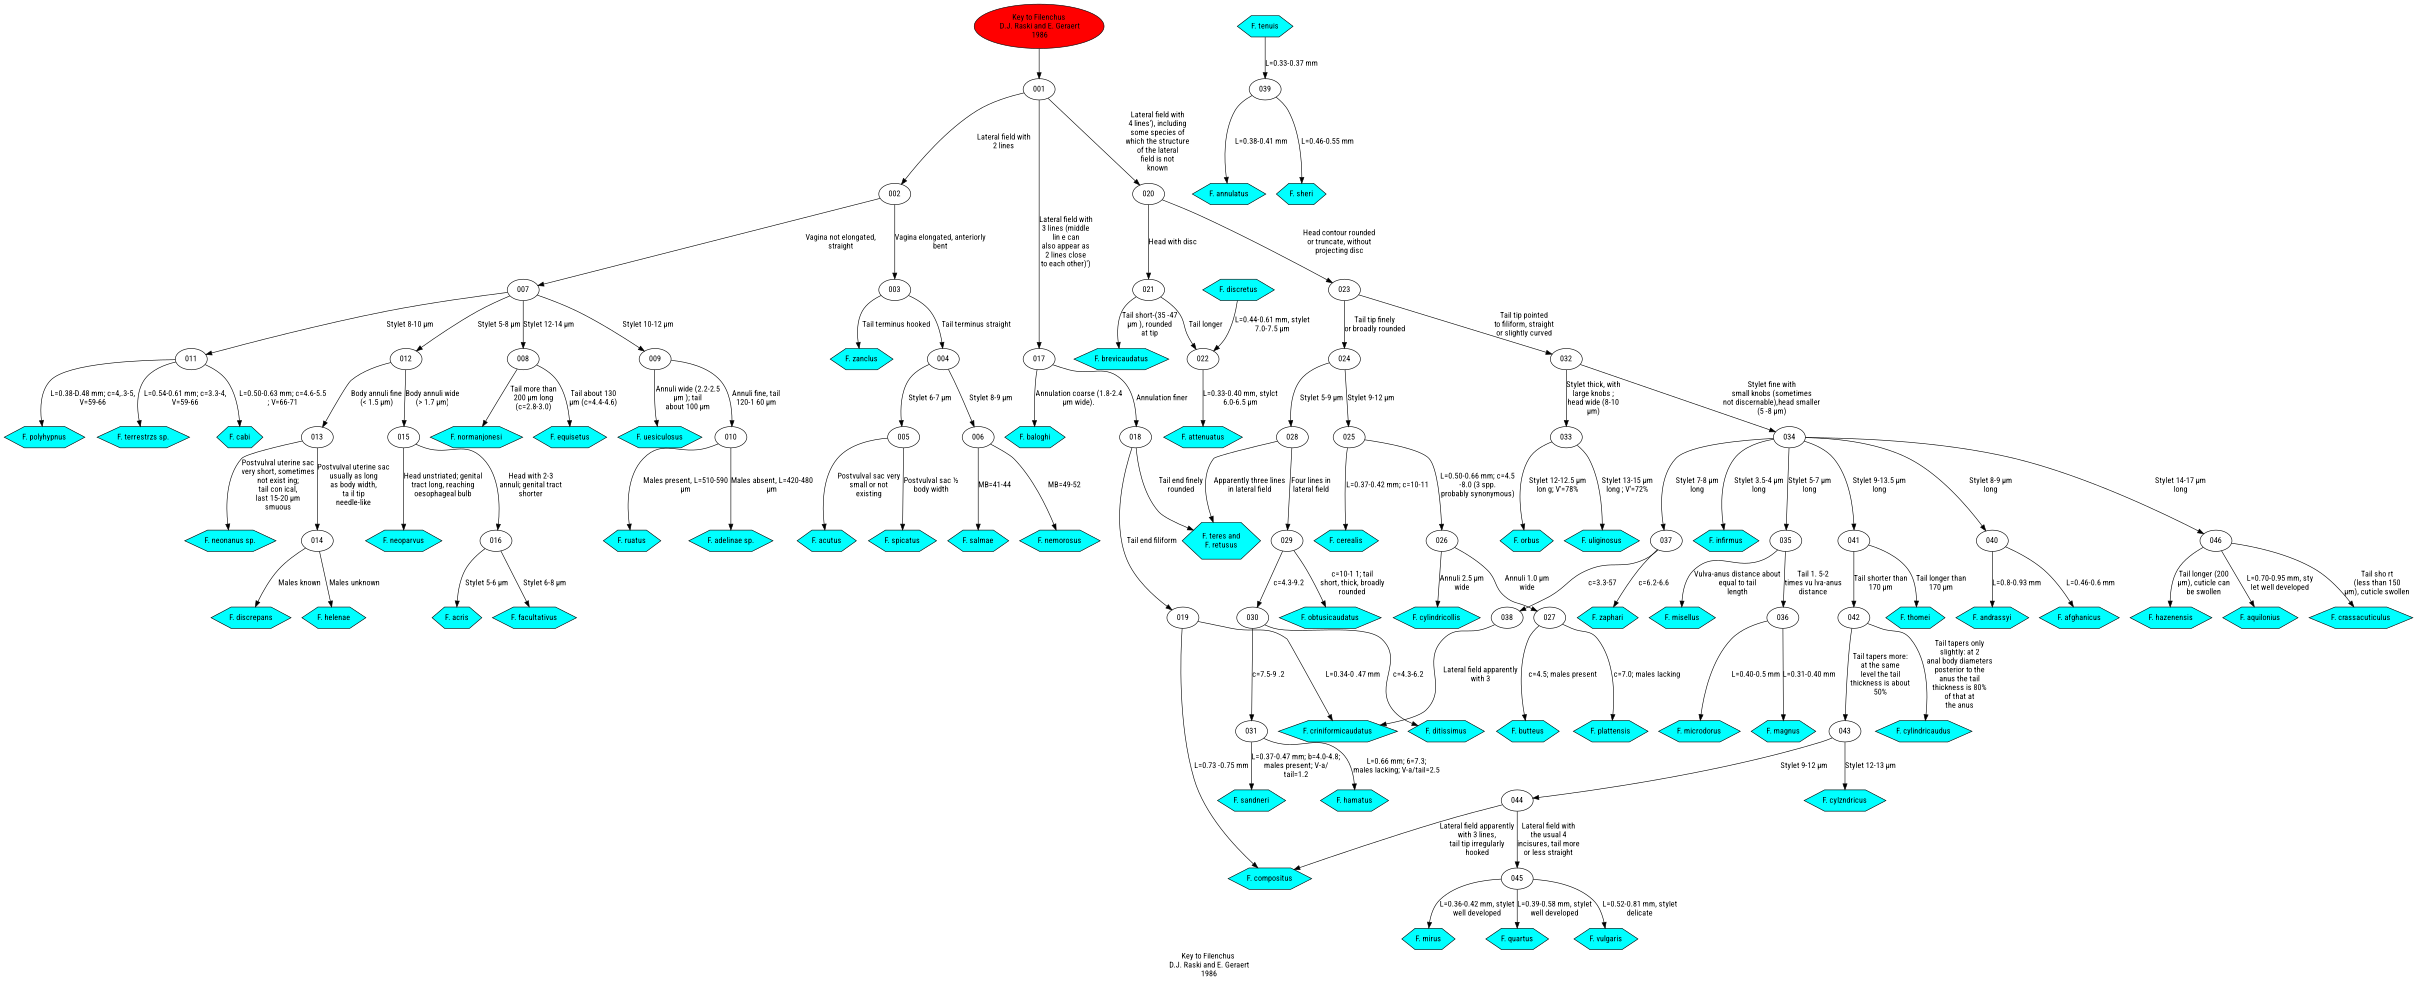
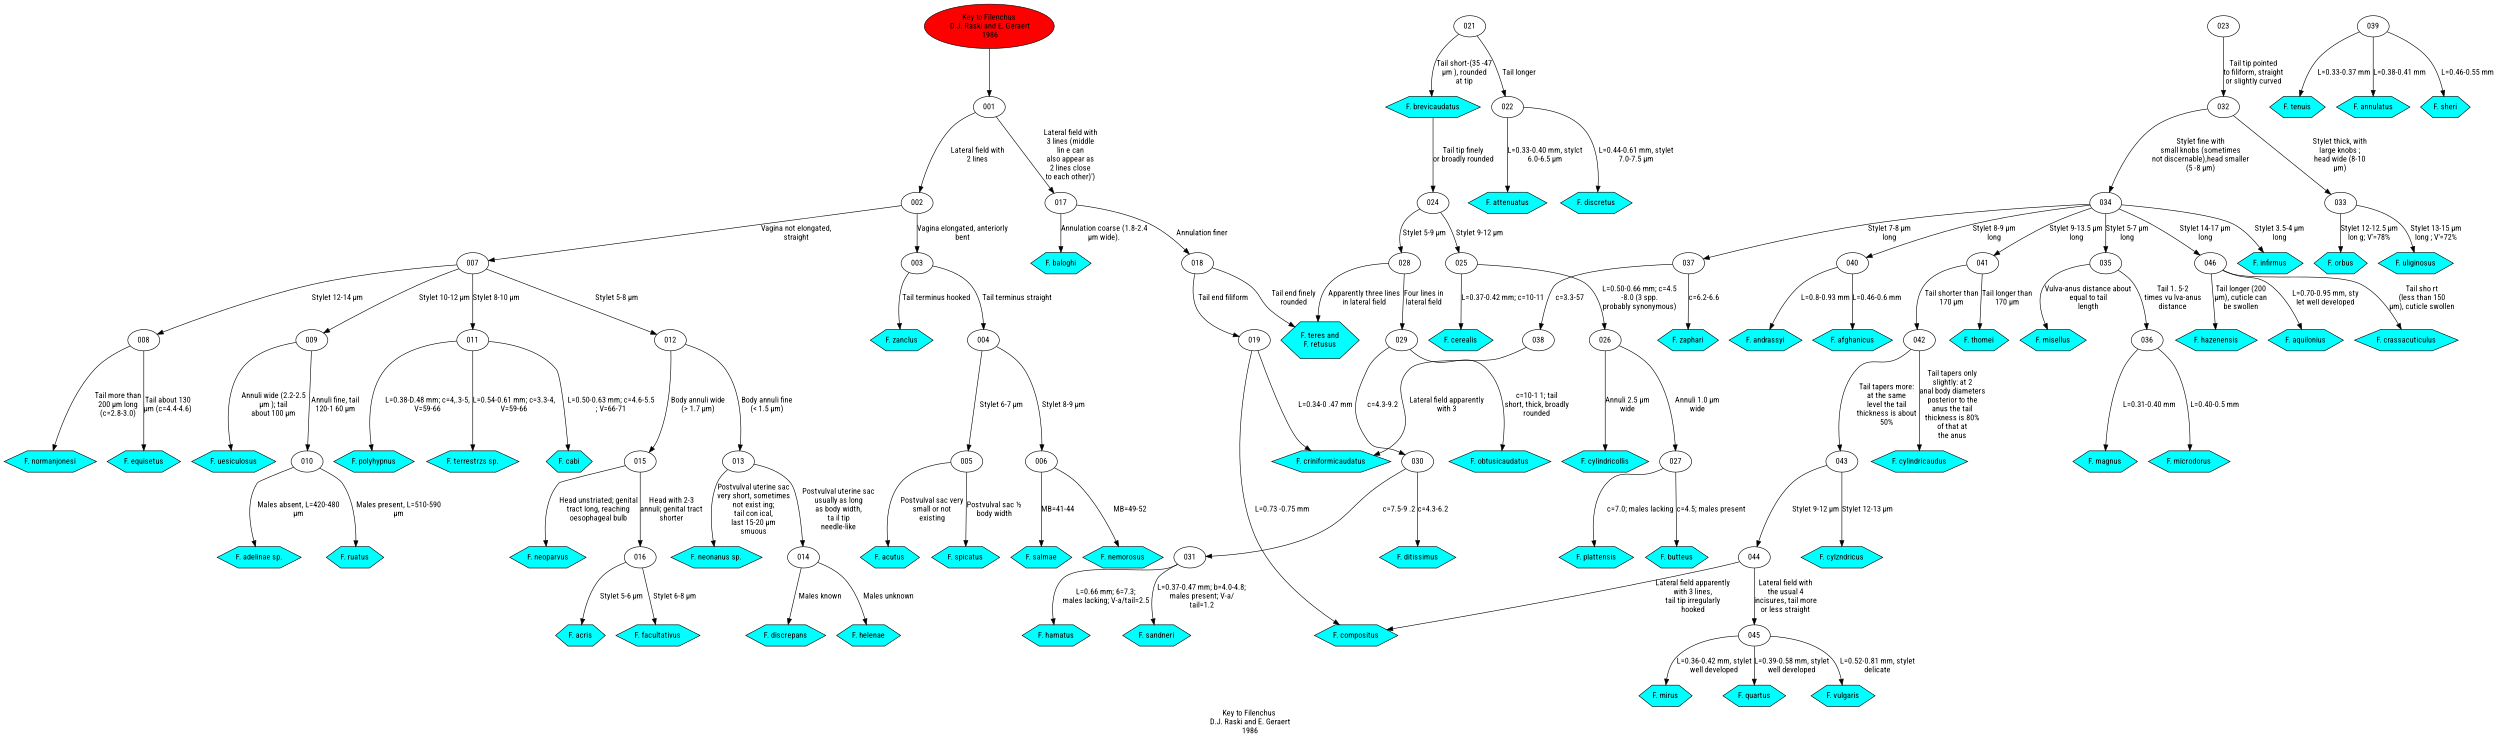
(1265, 55) -> (2323, 54)
(1149, 194) -> none
(1344, 322) -> (1433, 152)
(1231, 325) -> (1582, 127)
